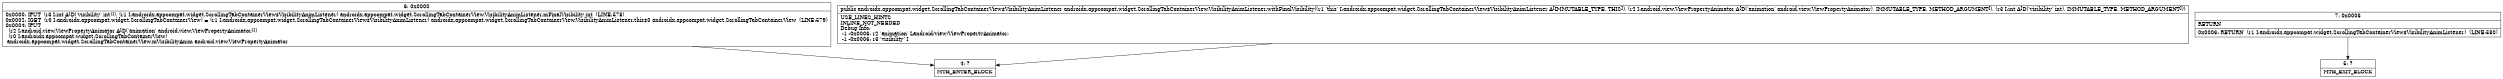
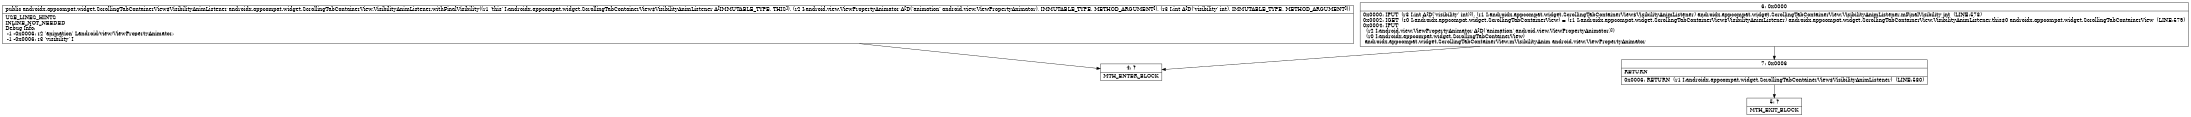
none -> (1774, 51)
